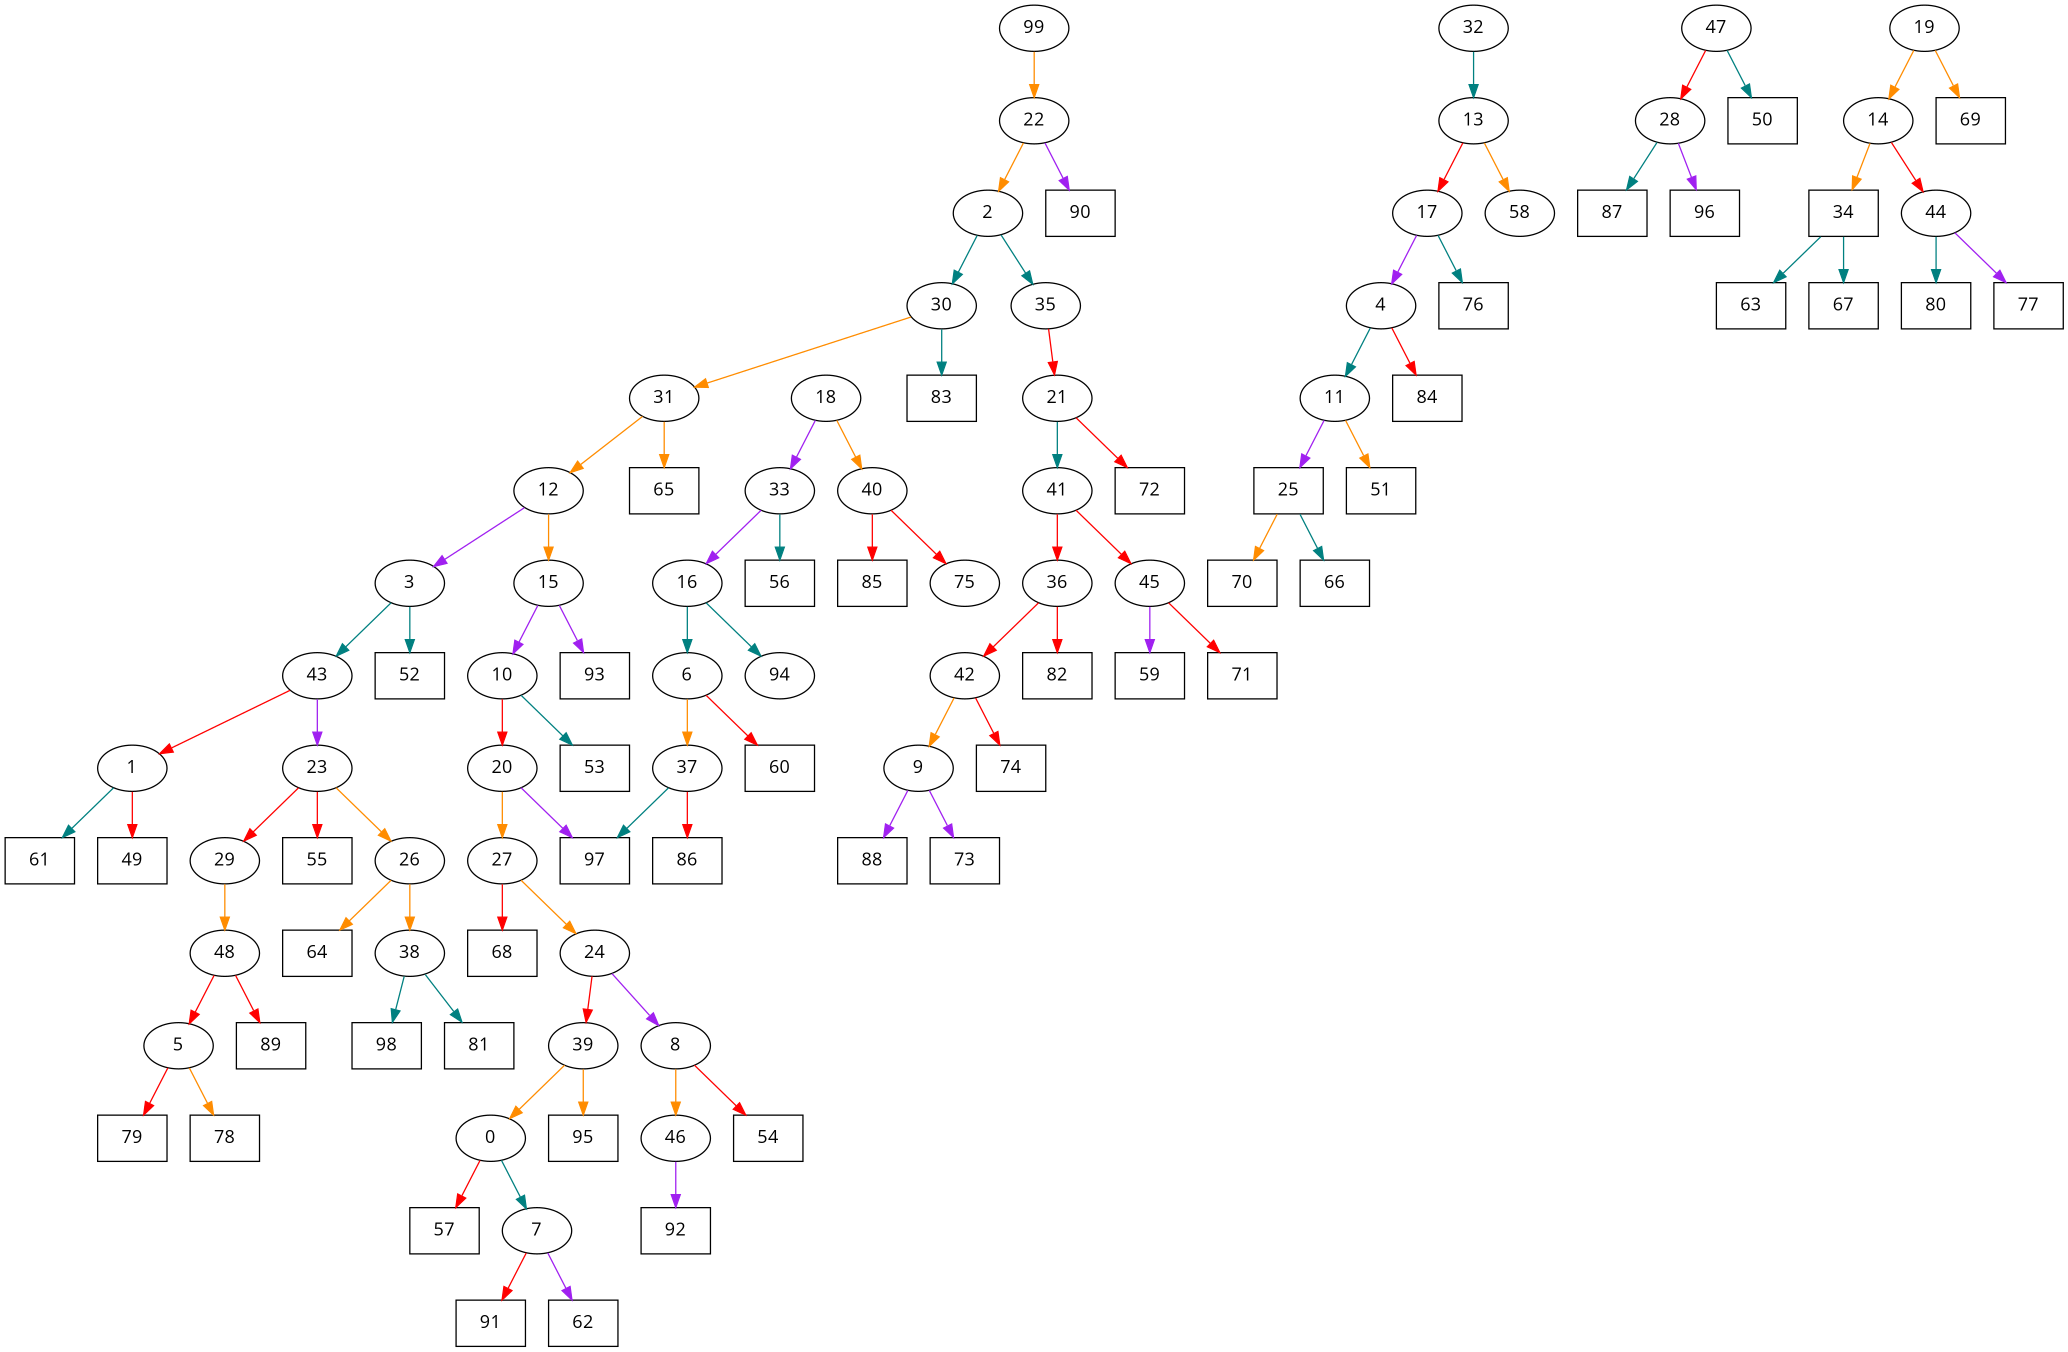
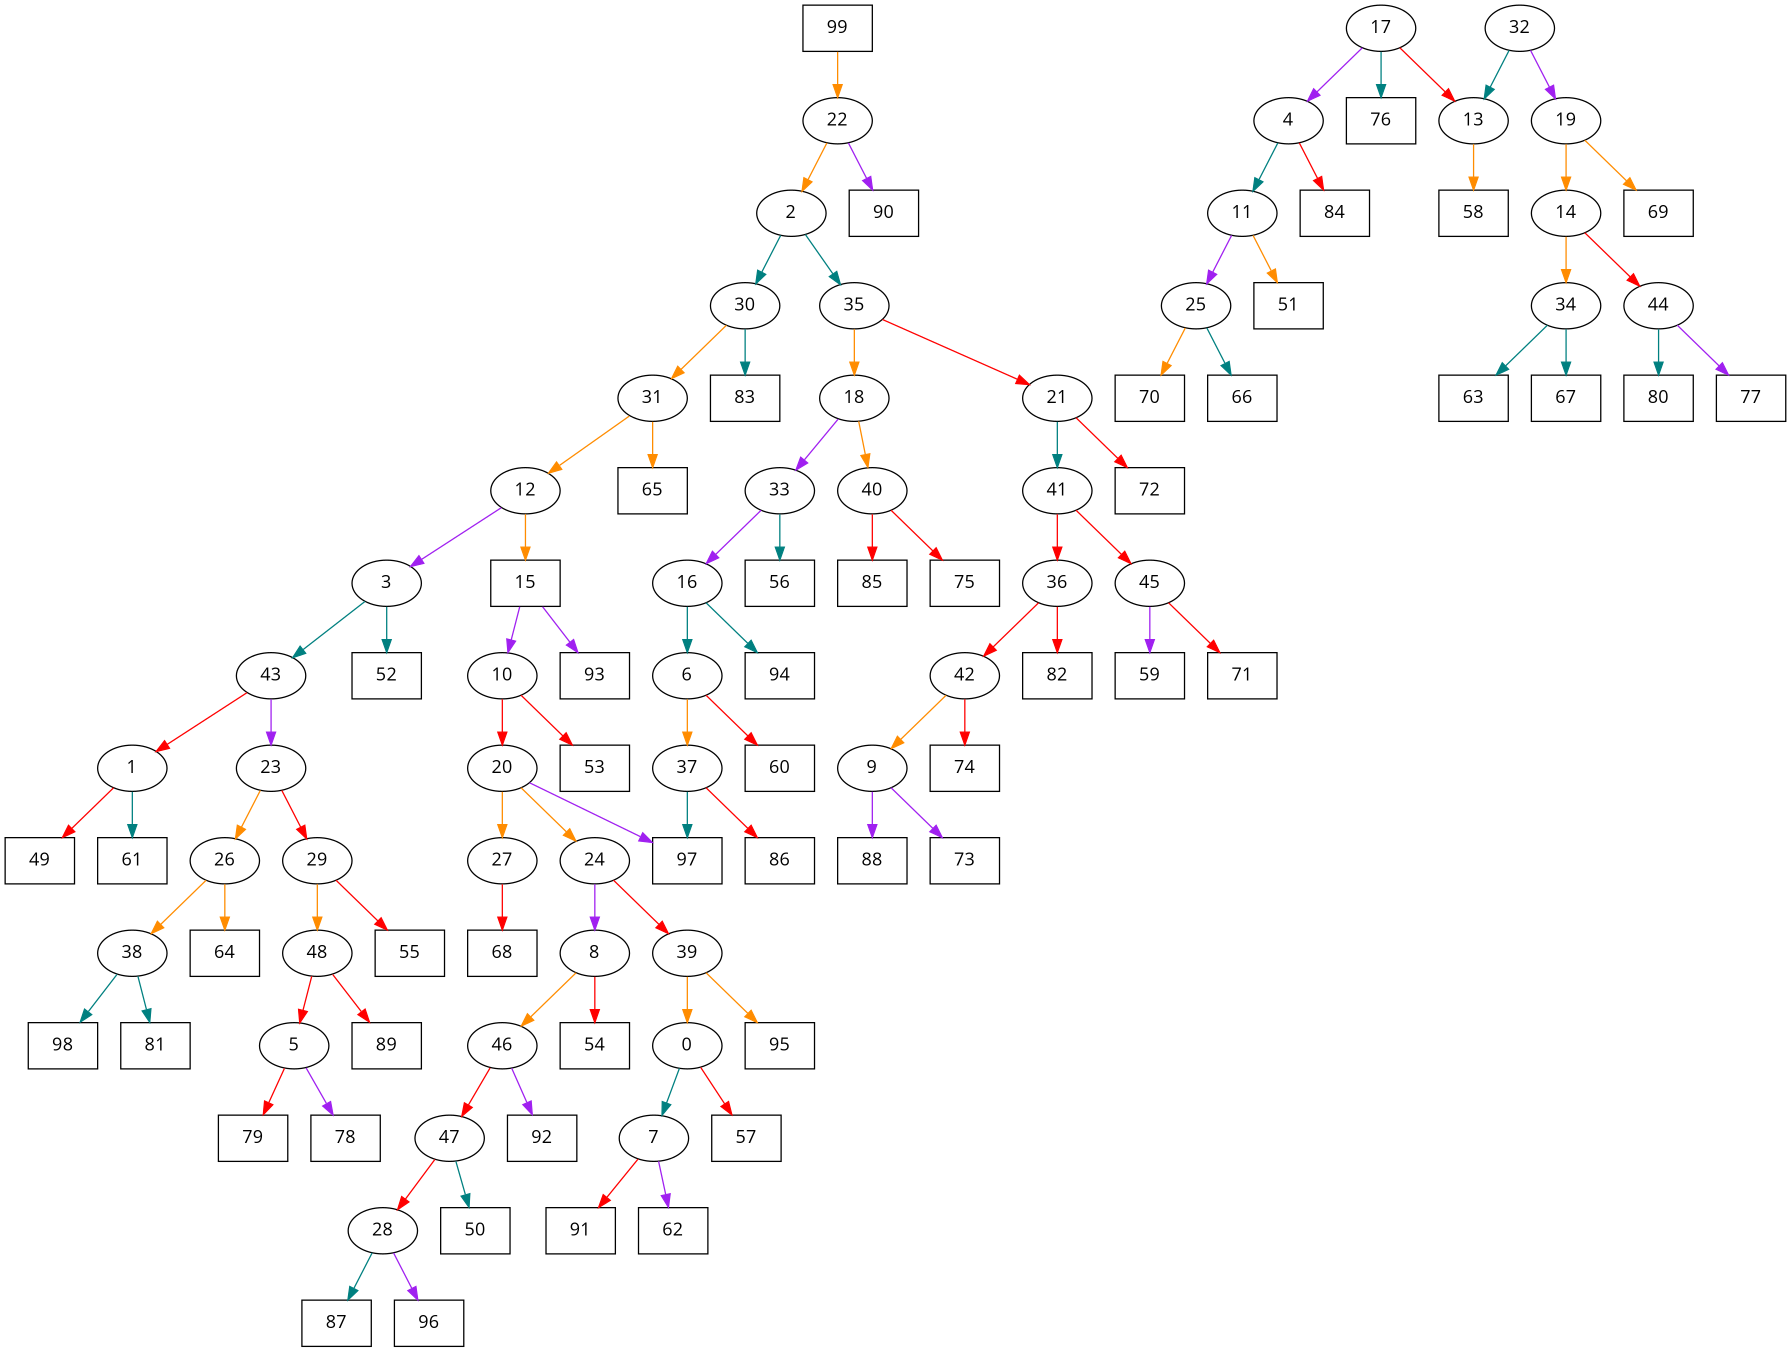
(1034, 28) -> (838, 28)
none -> (1540, 69)
(1453, 161) -> (1423, 70)
(1520, 213) -> (1474, 213)
(1844, 213) -> (1566, 306)
none -> (854, 346)
(1289, 491) -> (1196, 306)
(549, 583) -> (525, 583)
(965, 583) -> (965, 583)
(780, 676) -> (780, 676)
(542, 716) -> (542, 716)
(317, 808) -> (357, 901)
(544, 902) -> (544, 810)
(198, 1086) -> (316, 1086)
none -> (479, 1086)
